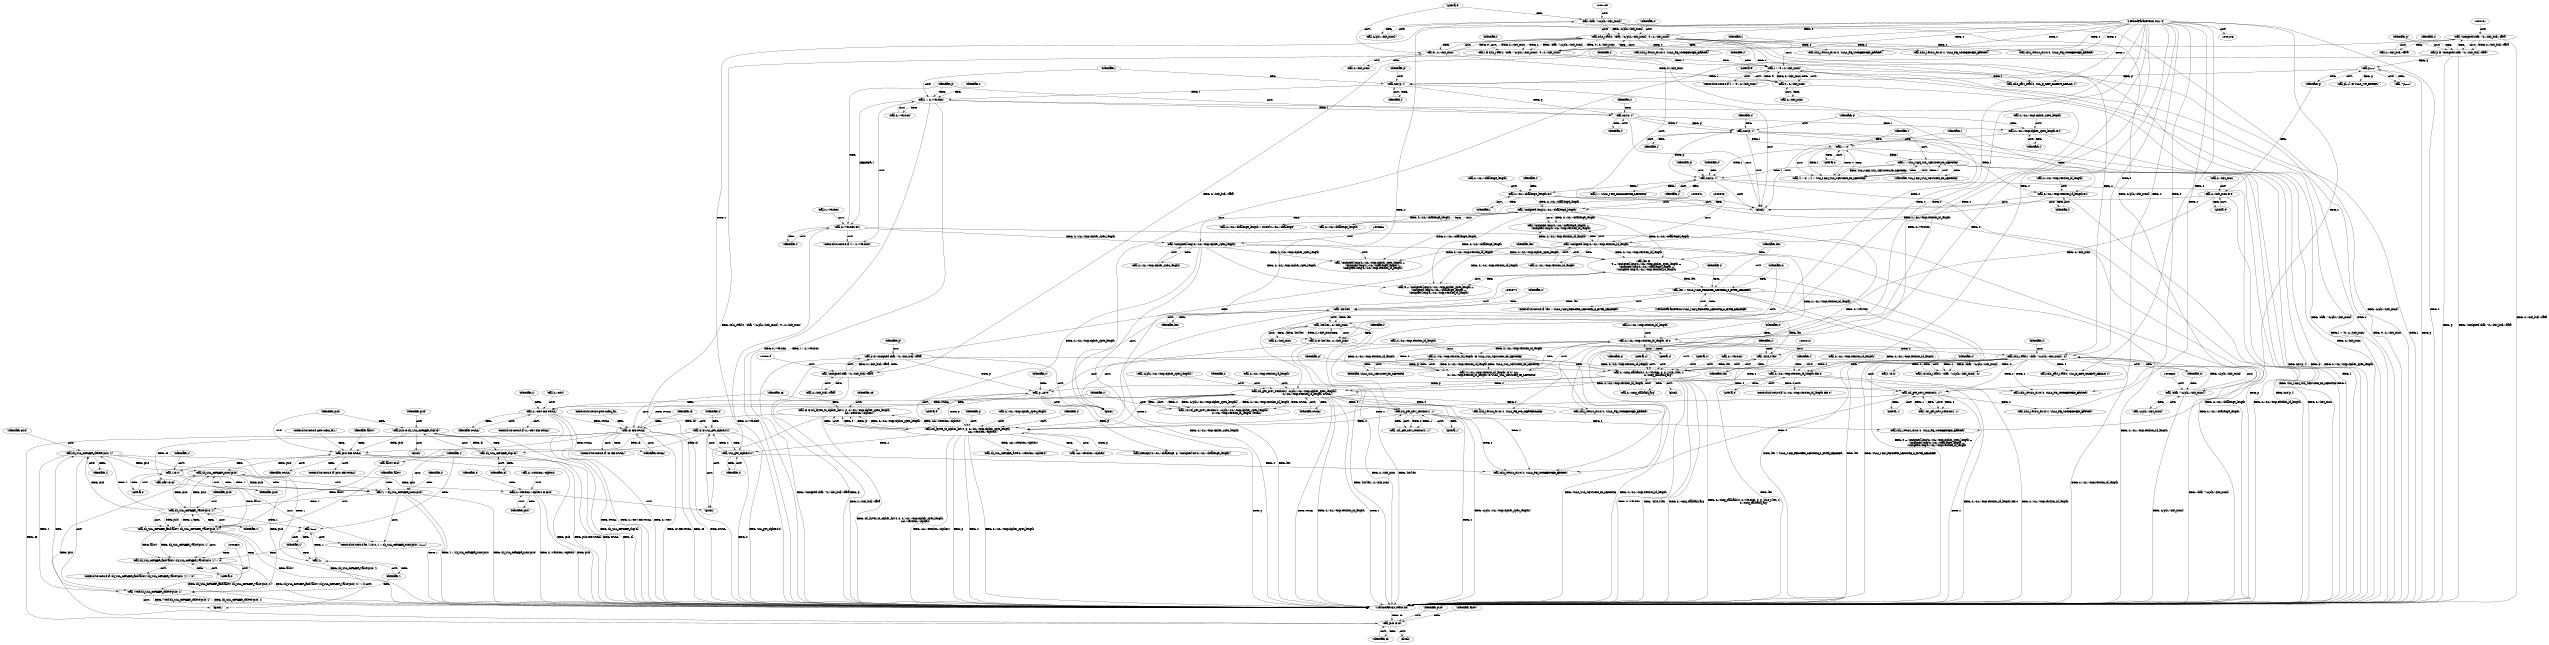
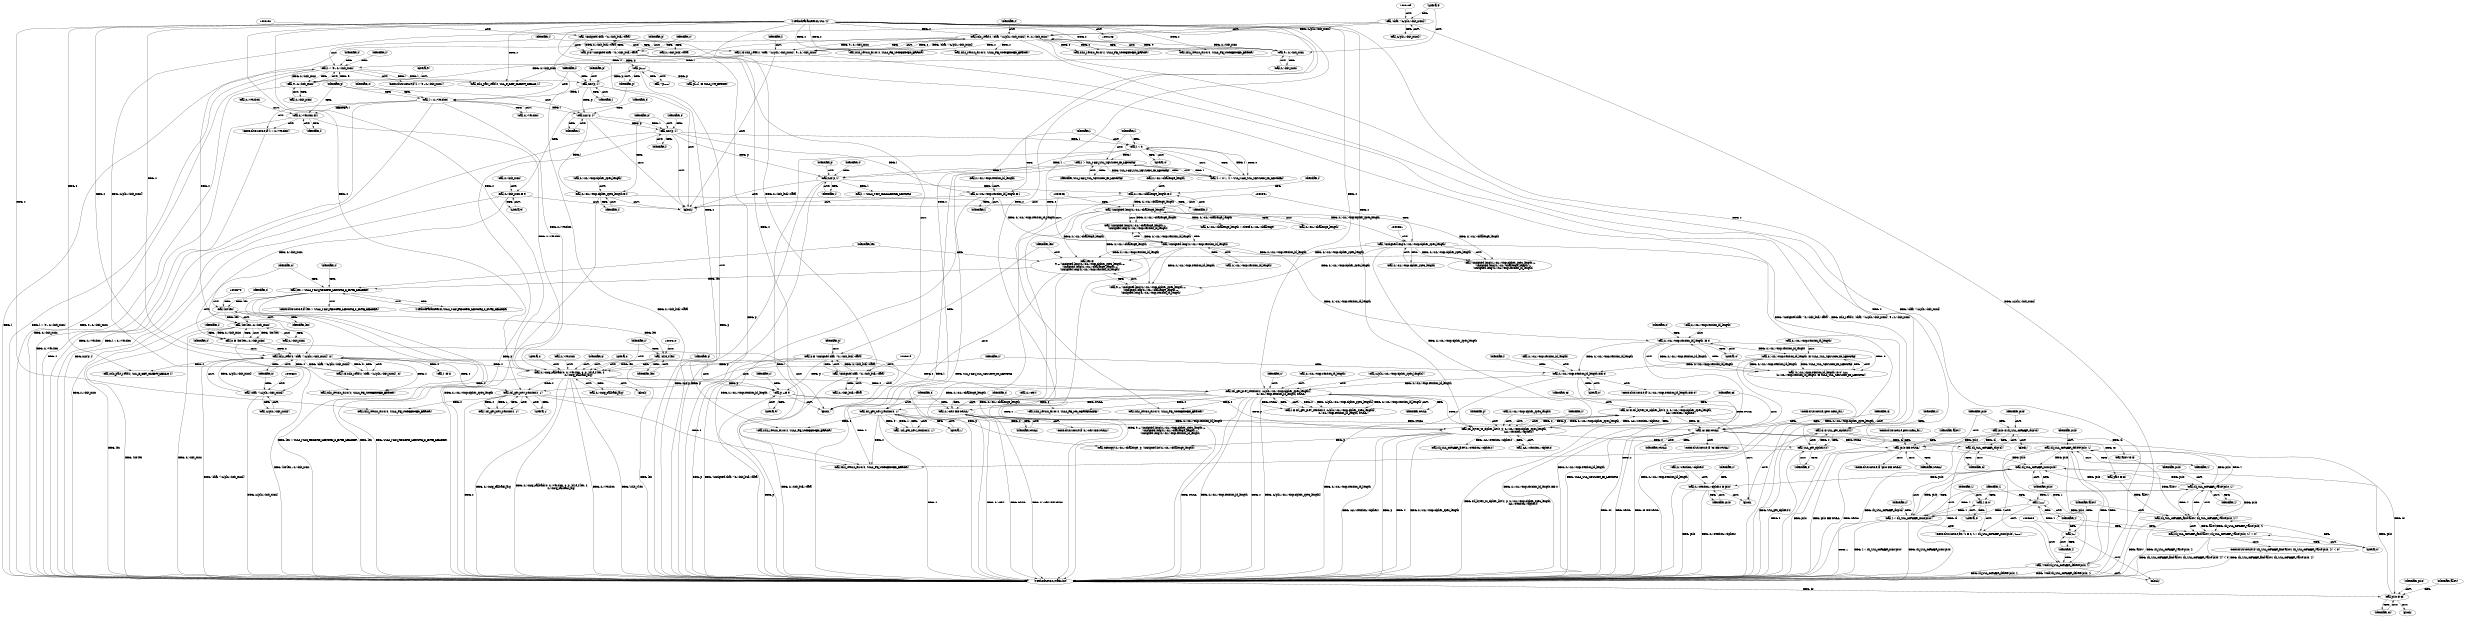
(1014, 235) -> (1022, 205)
(1376, 374) -> none
none -> (1982, 513)
(2434, 582) -> (44, 550)
